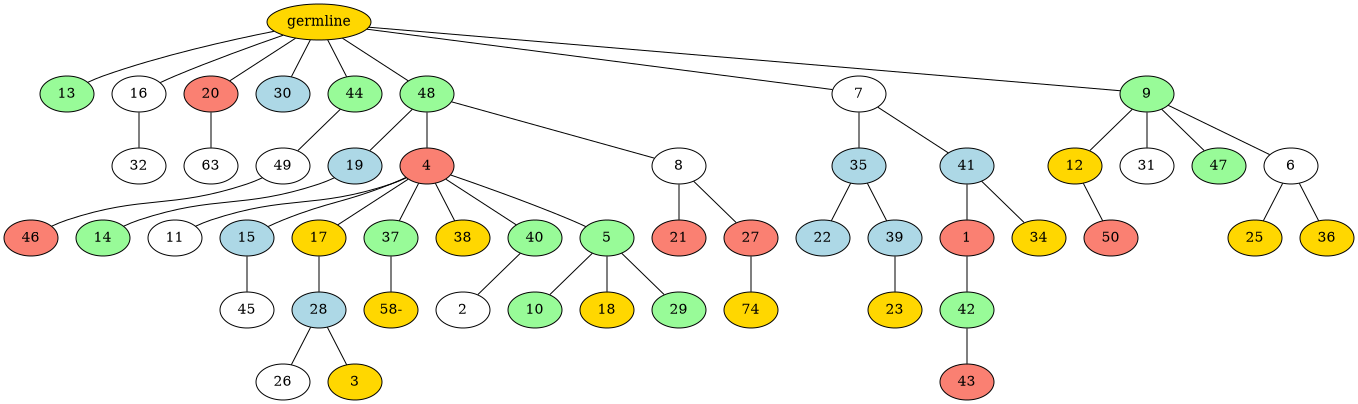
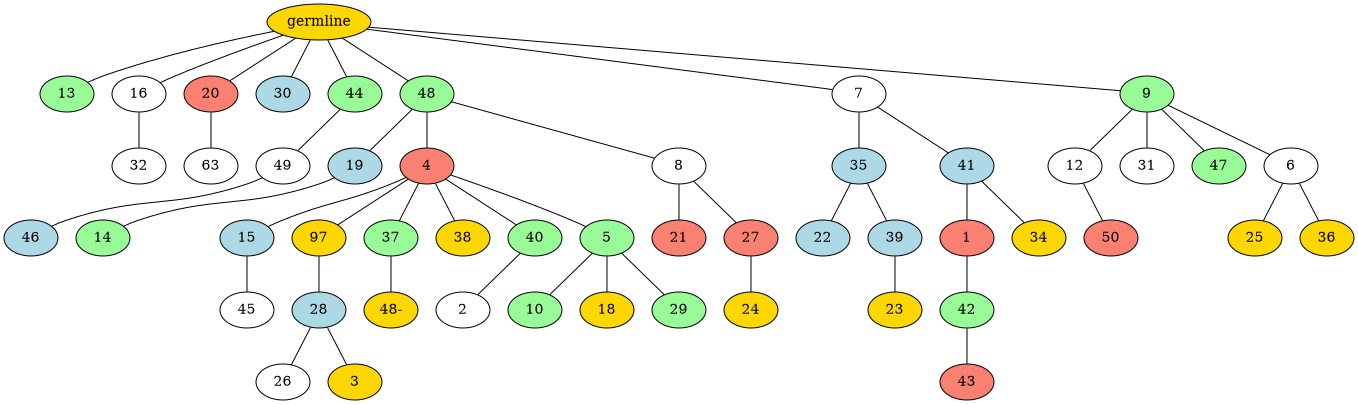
(1075, 166) -> (1075, 166)
(31, 238) -> (31, 238)
(175, 238) -> none
(319, 238) -> (319, 238)
(391, 310) -> (391, 310)
(751, 310) -> (751, 310)
